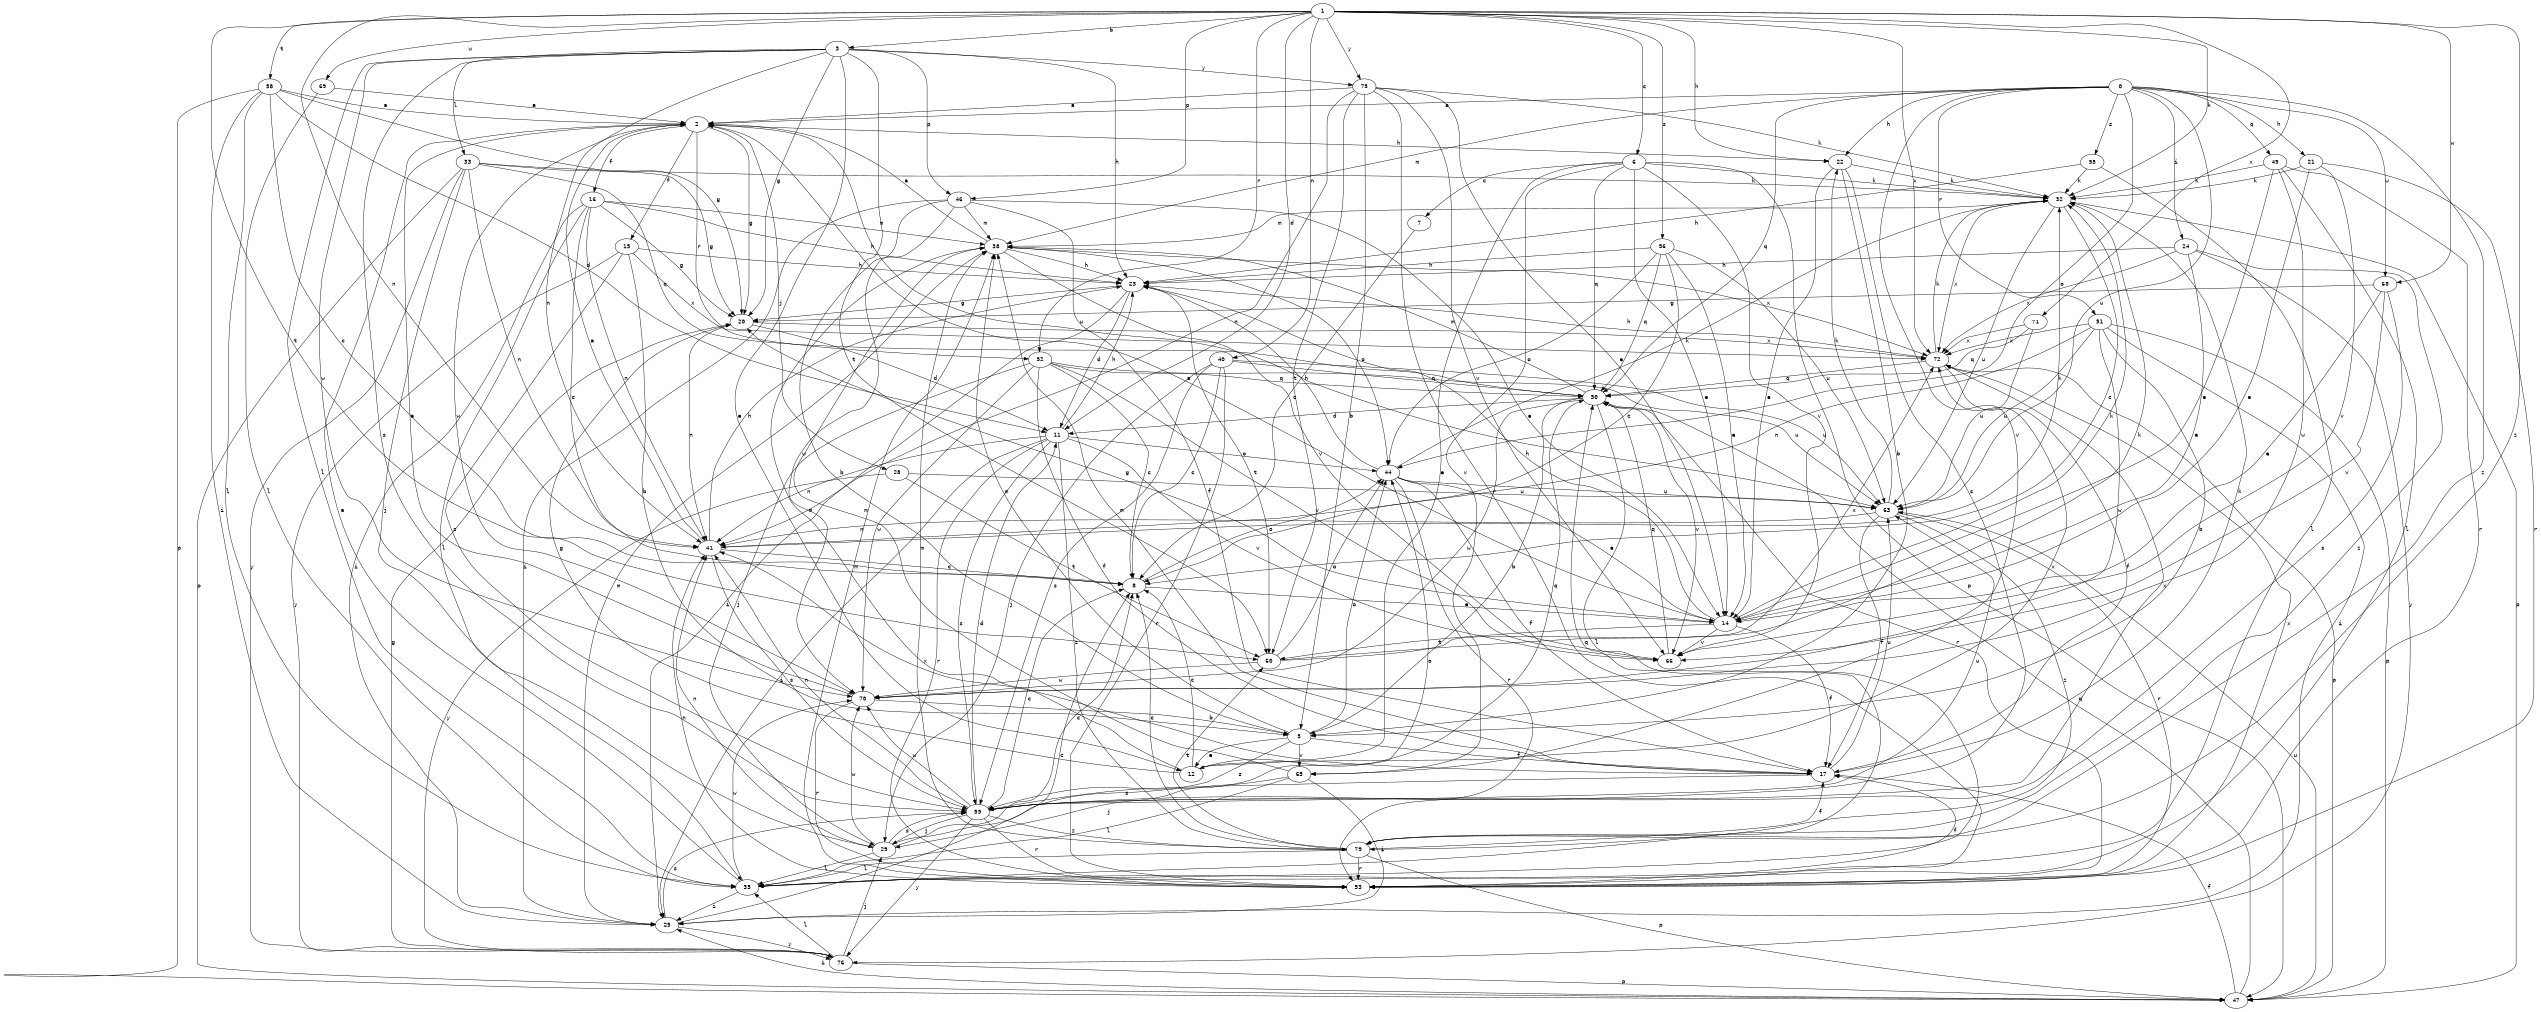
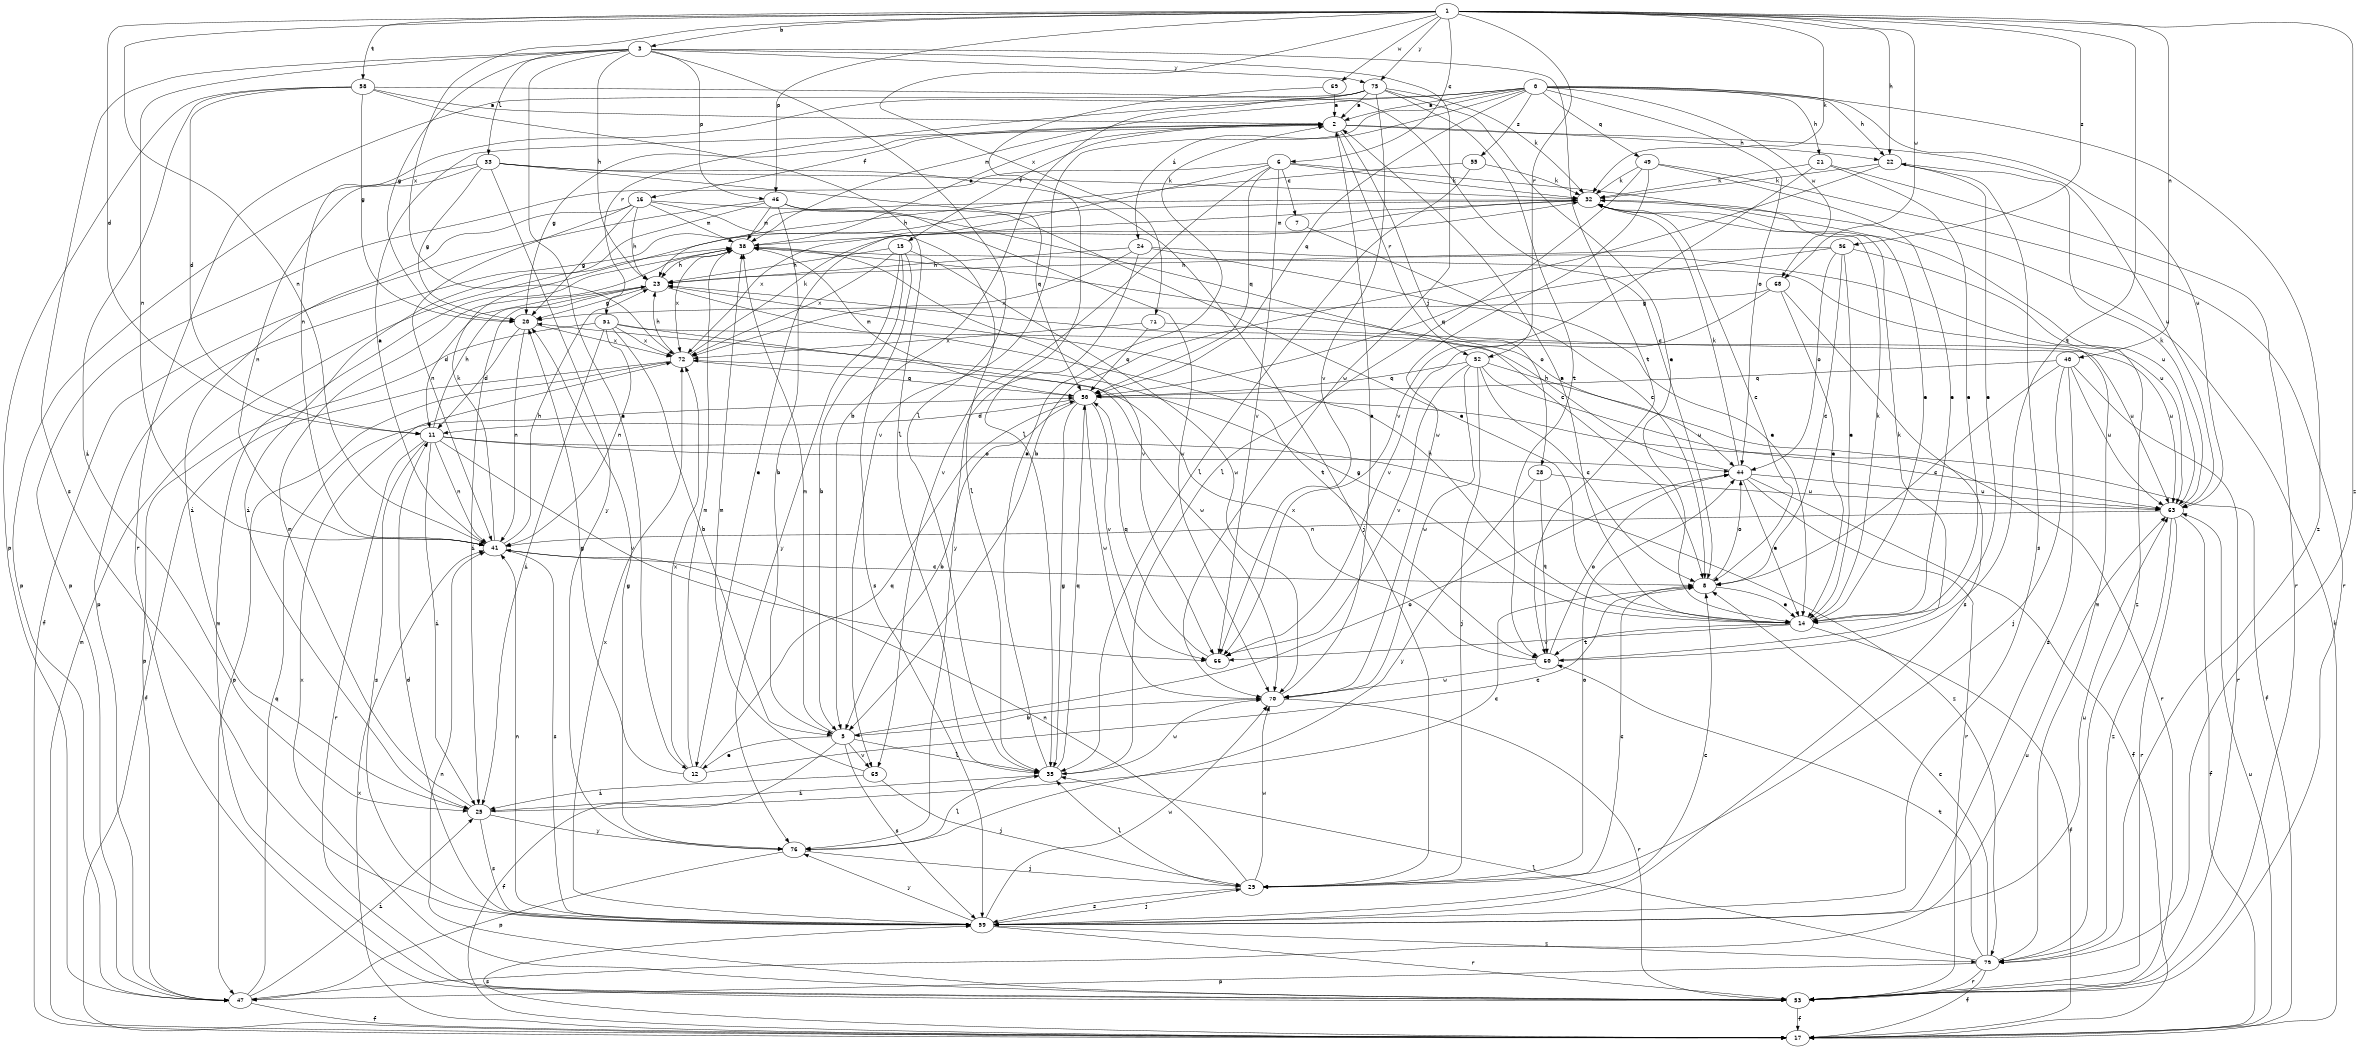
(458, 439) -> (1175, 409)
(1597, 642) -> (1063, 586)
(1028, 840) -> (944, 757)
